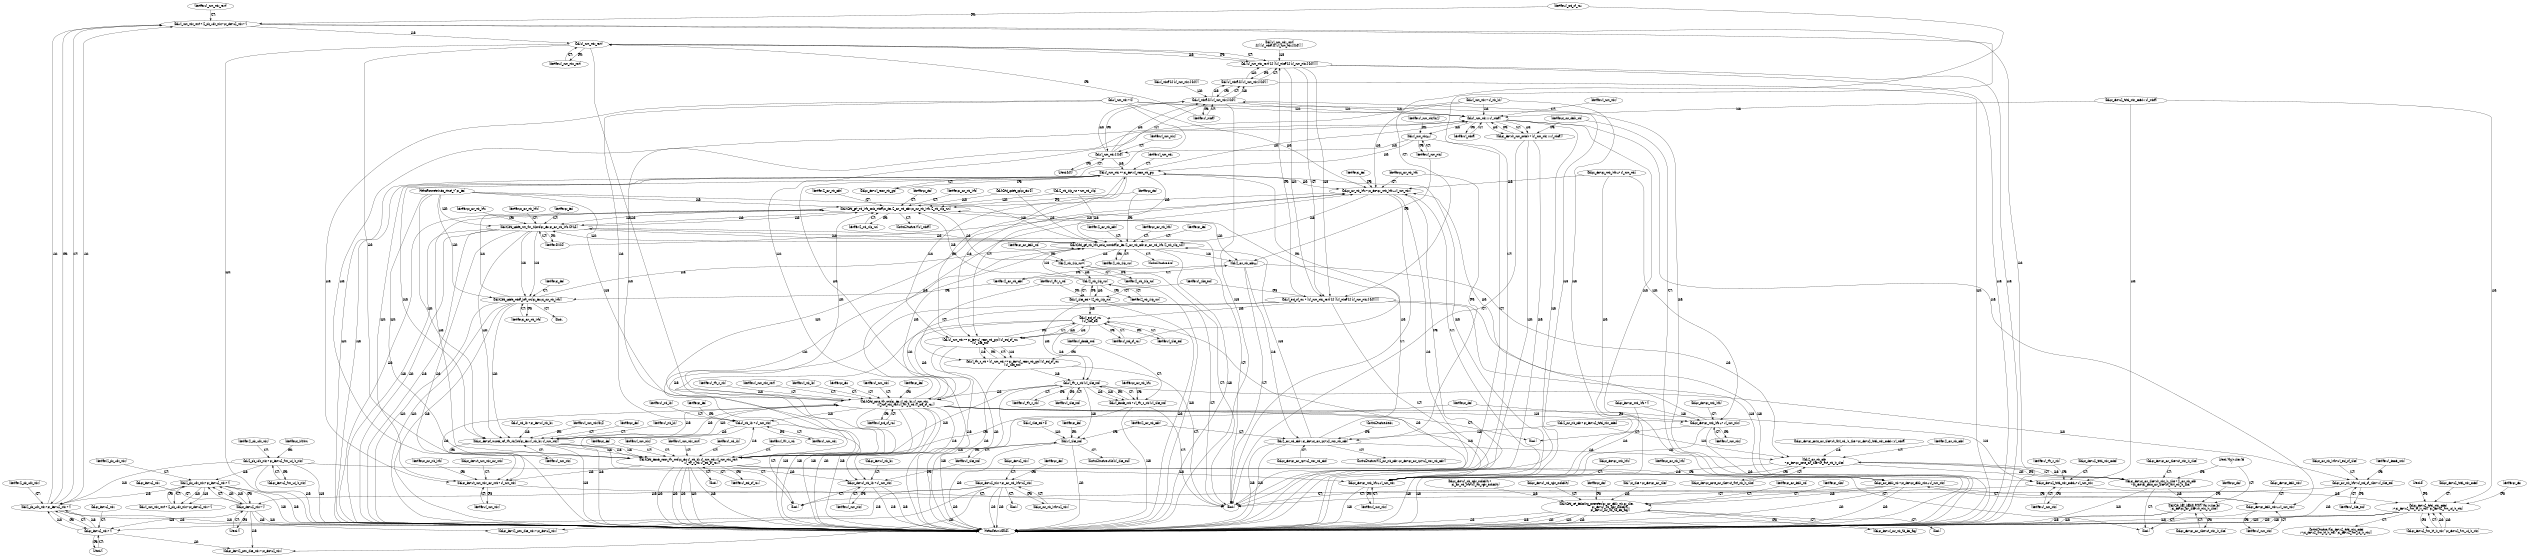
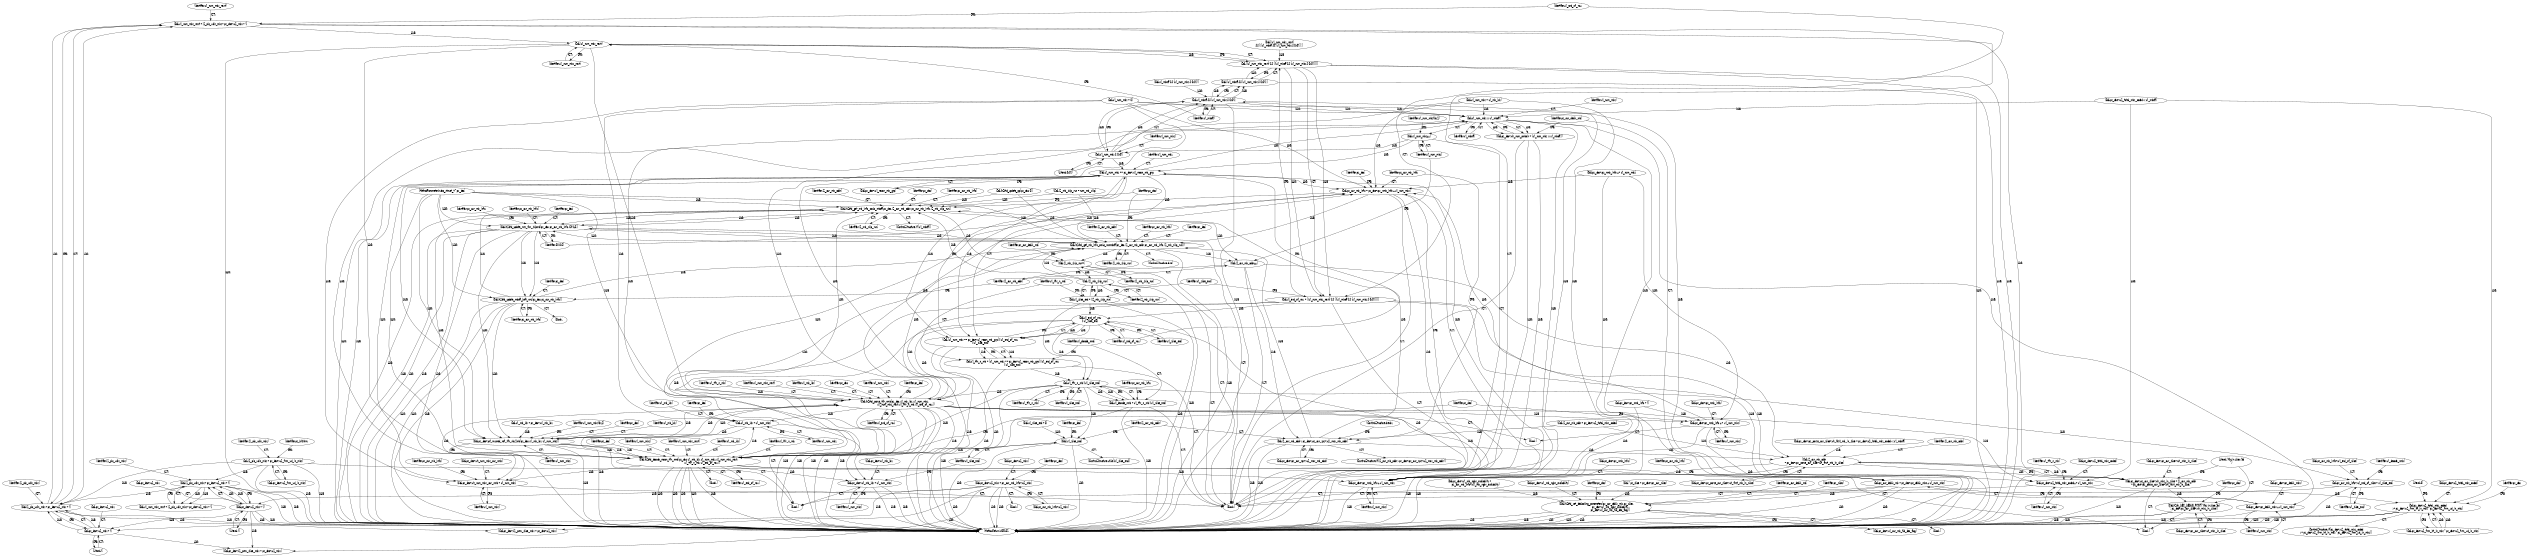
(1458, 128) -> (1458, 128)
none -> (1309, 451)
